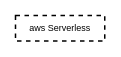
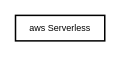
(60, 28) -> (60, 28)
